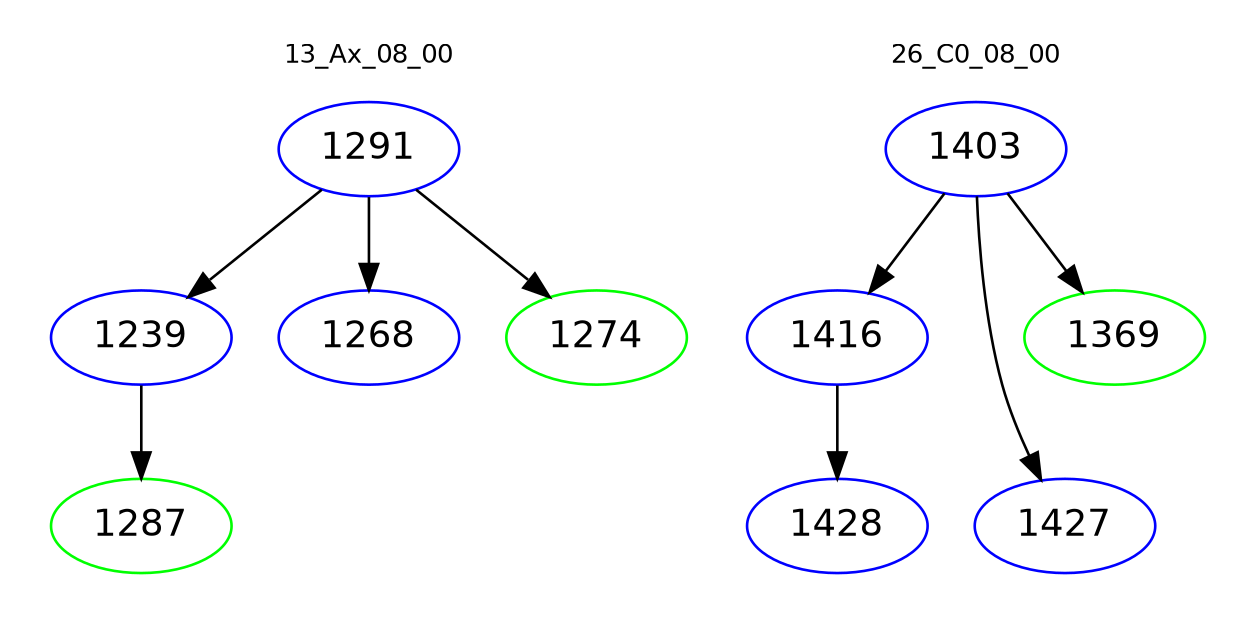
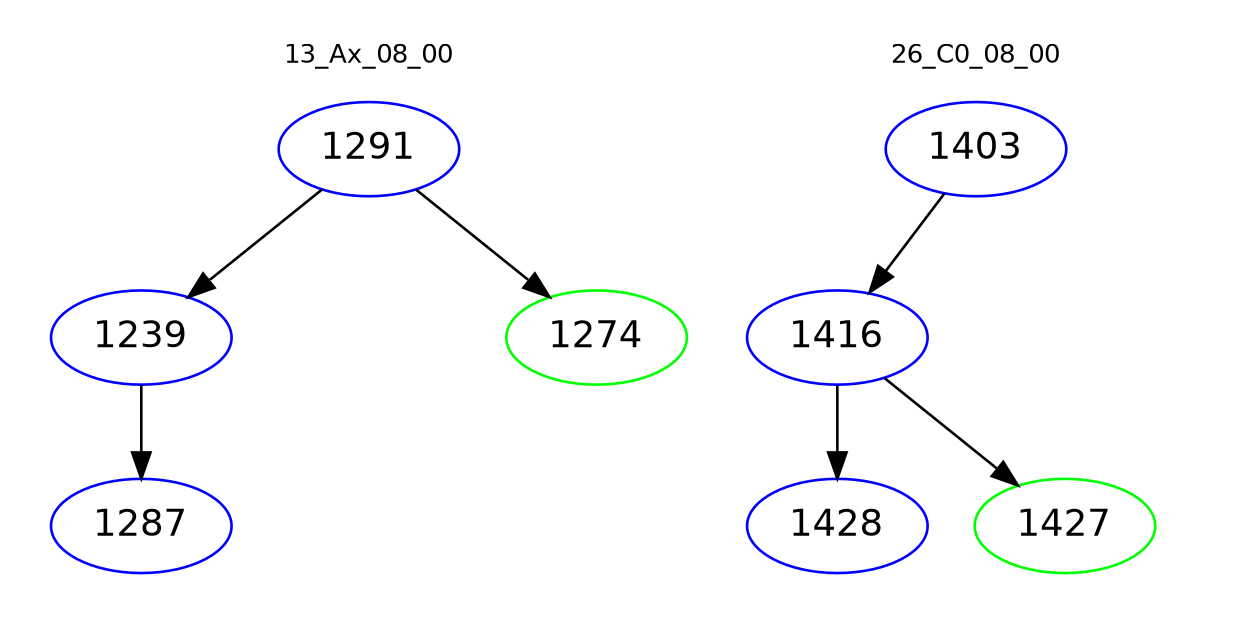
(990, 329) -> (940, 423)
(369, 338) -> none
(1115, 338) -> none
(141, 526) -> (141, 526)
(1065, 526) -> (1065, 526)
